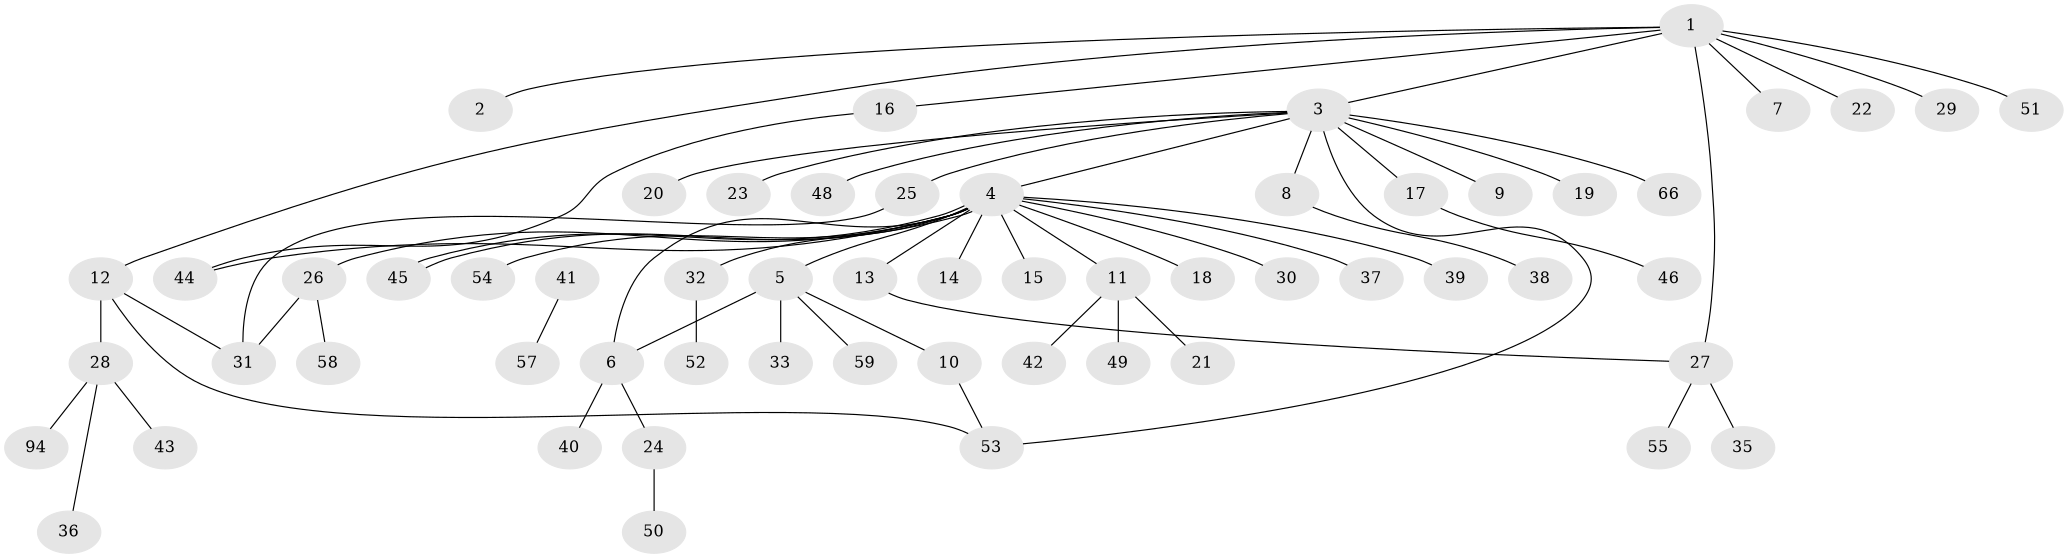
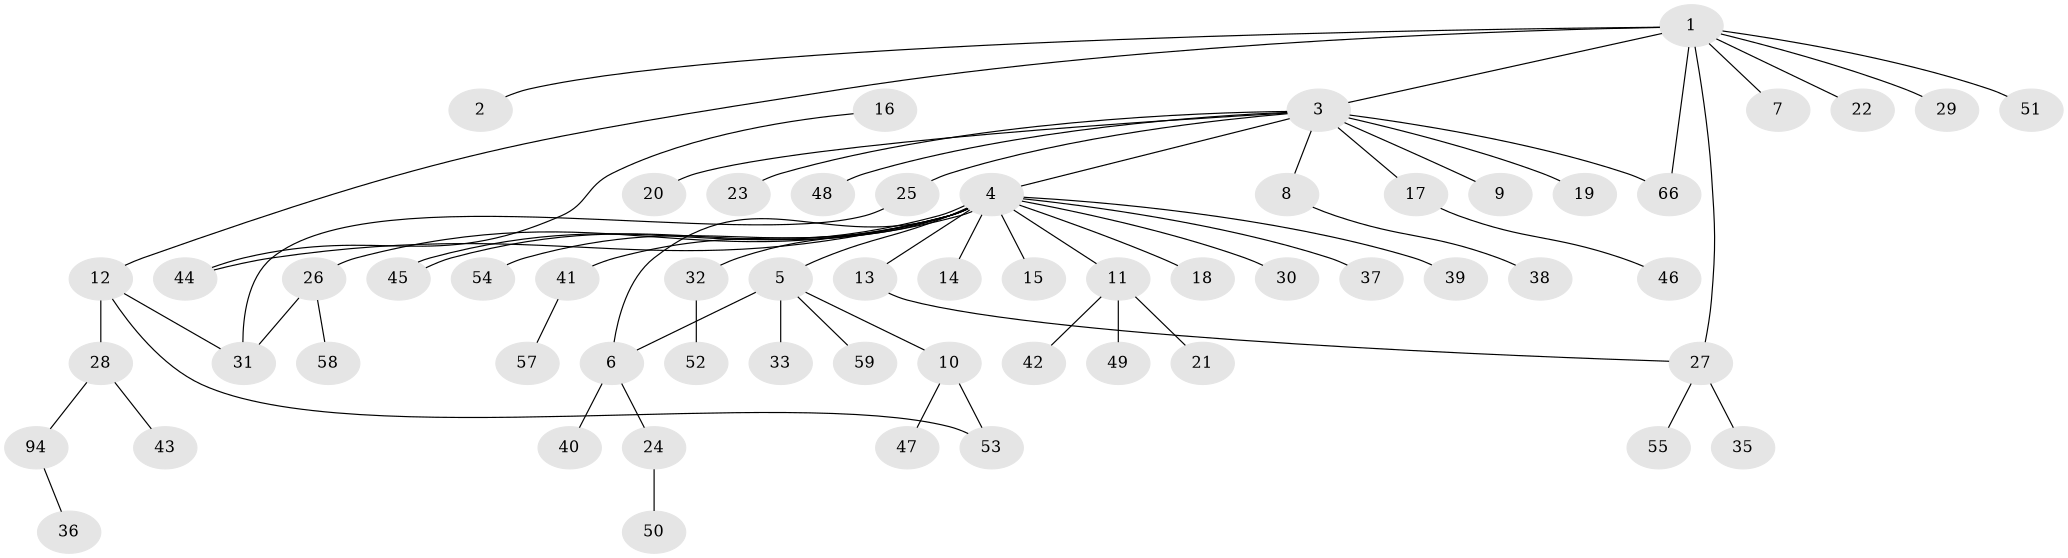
(1288, 68) -> (1680, 110)
none -> (780, 238)
(1512, 345) -> none
(85, 448) -> (53, 490)
none -> (907, 448)
